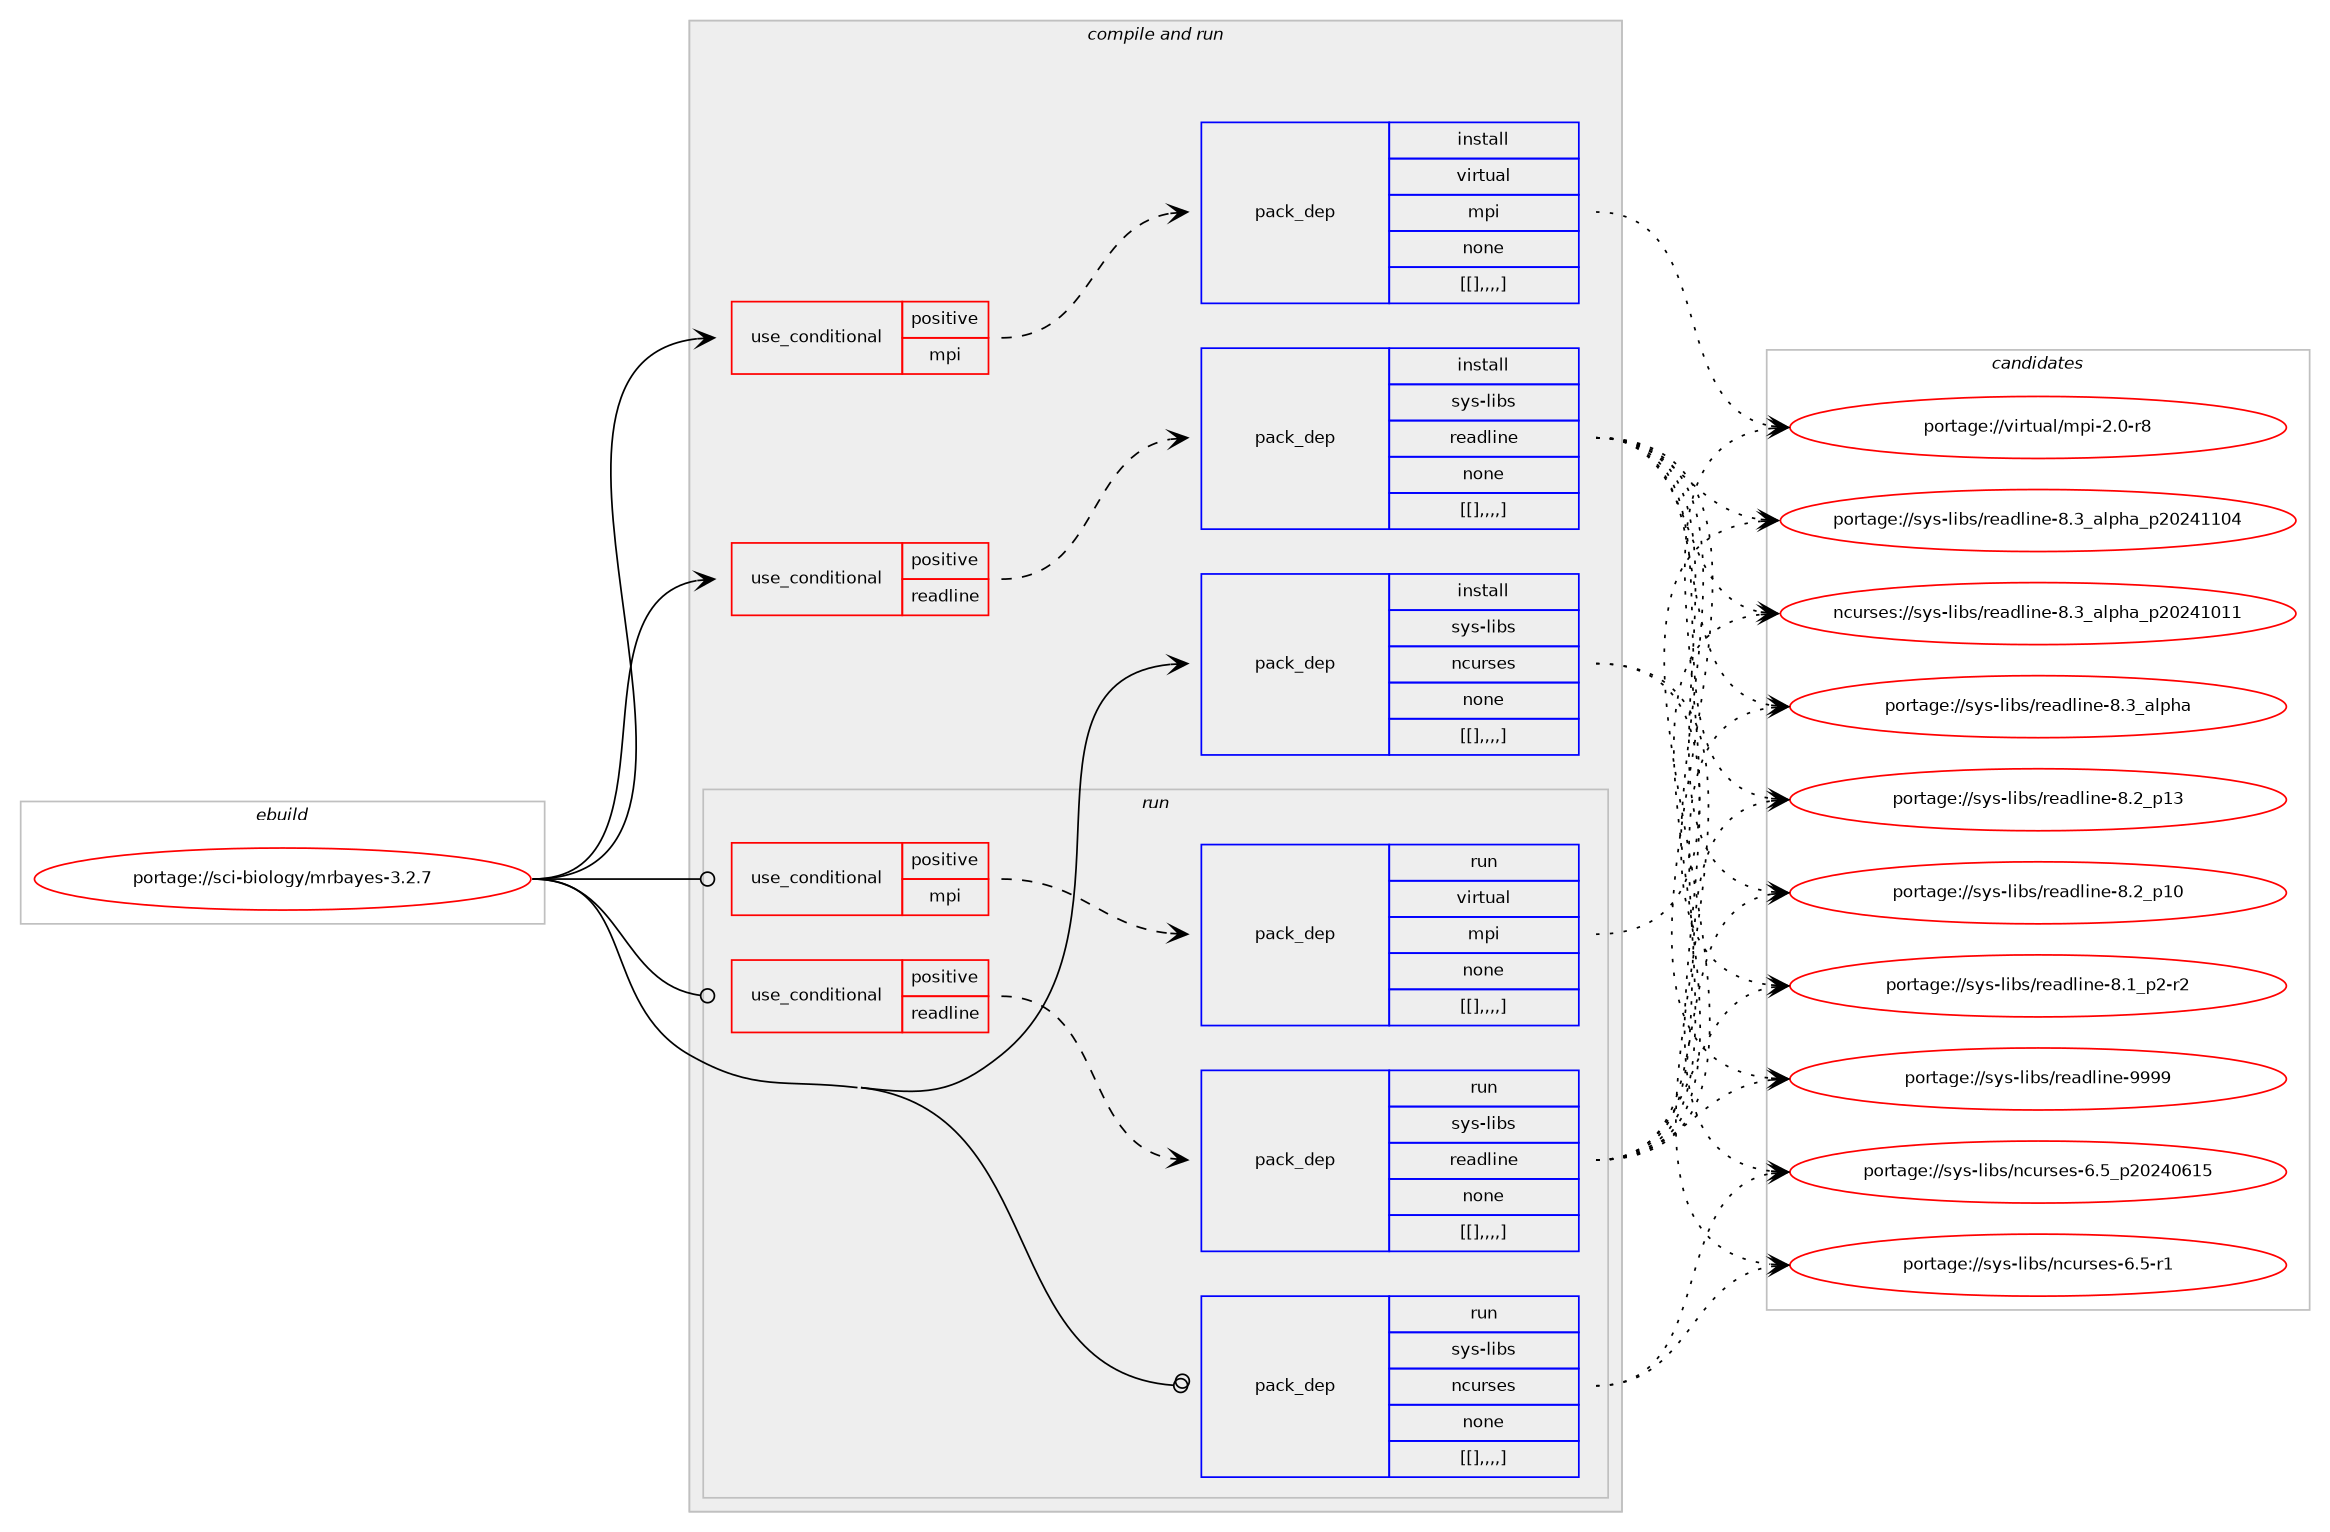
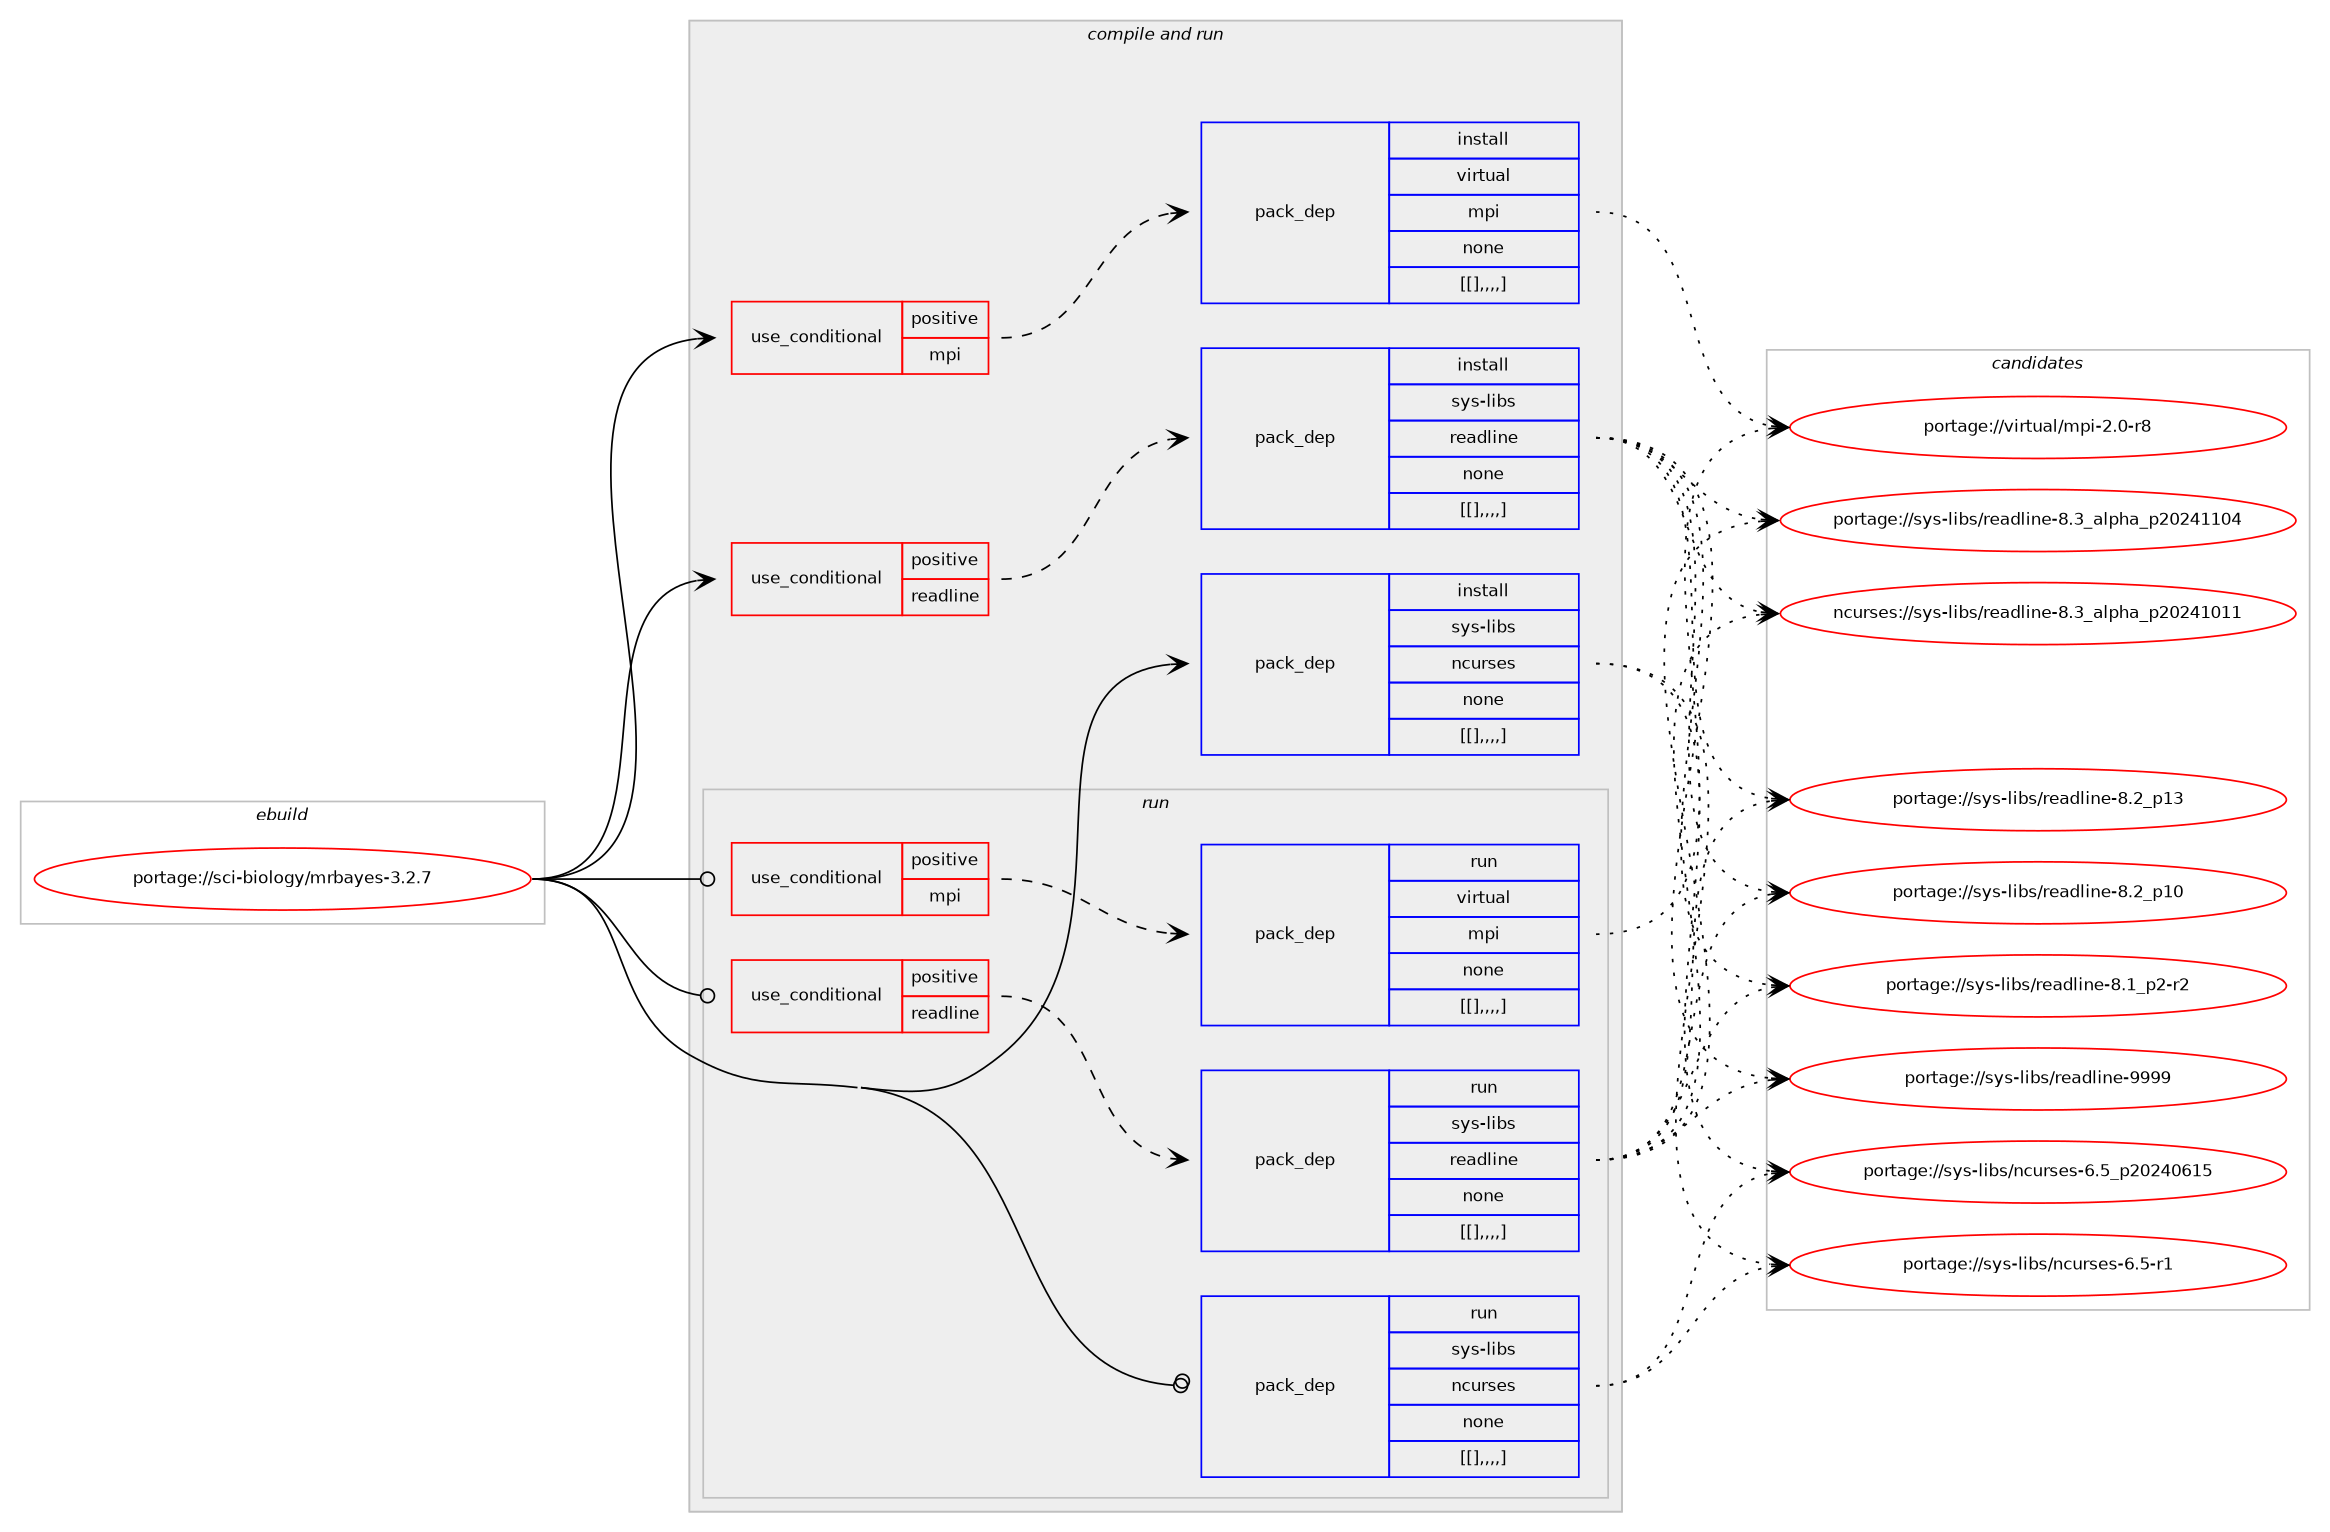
(2038, 707) -> none
